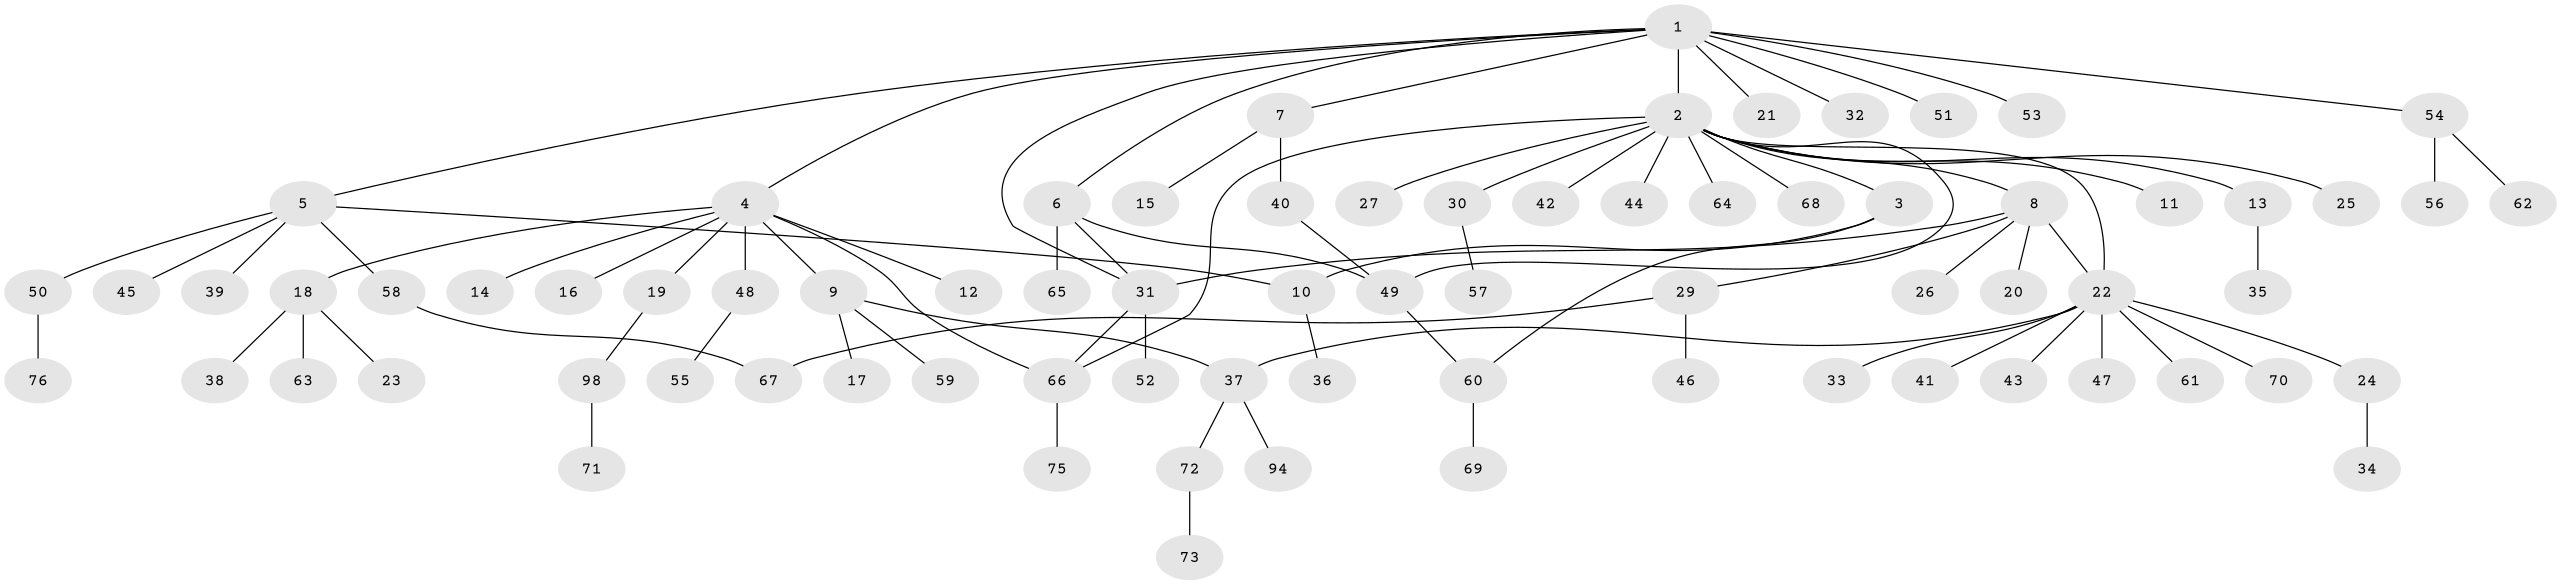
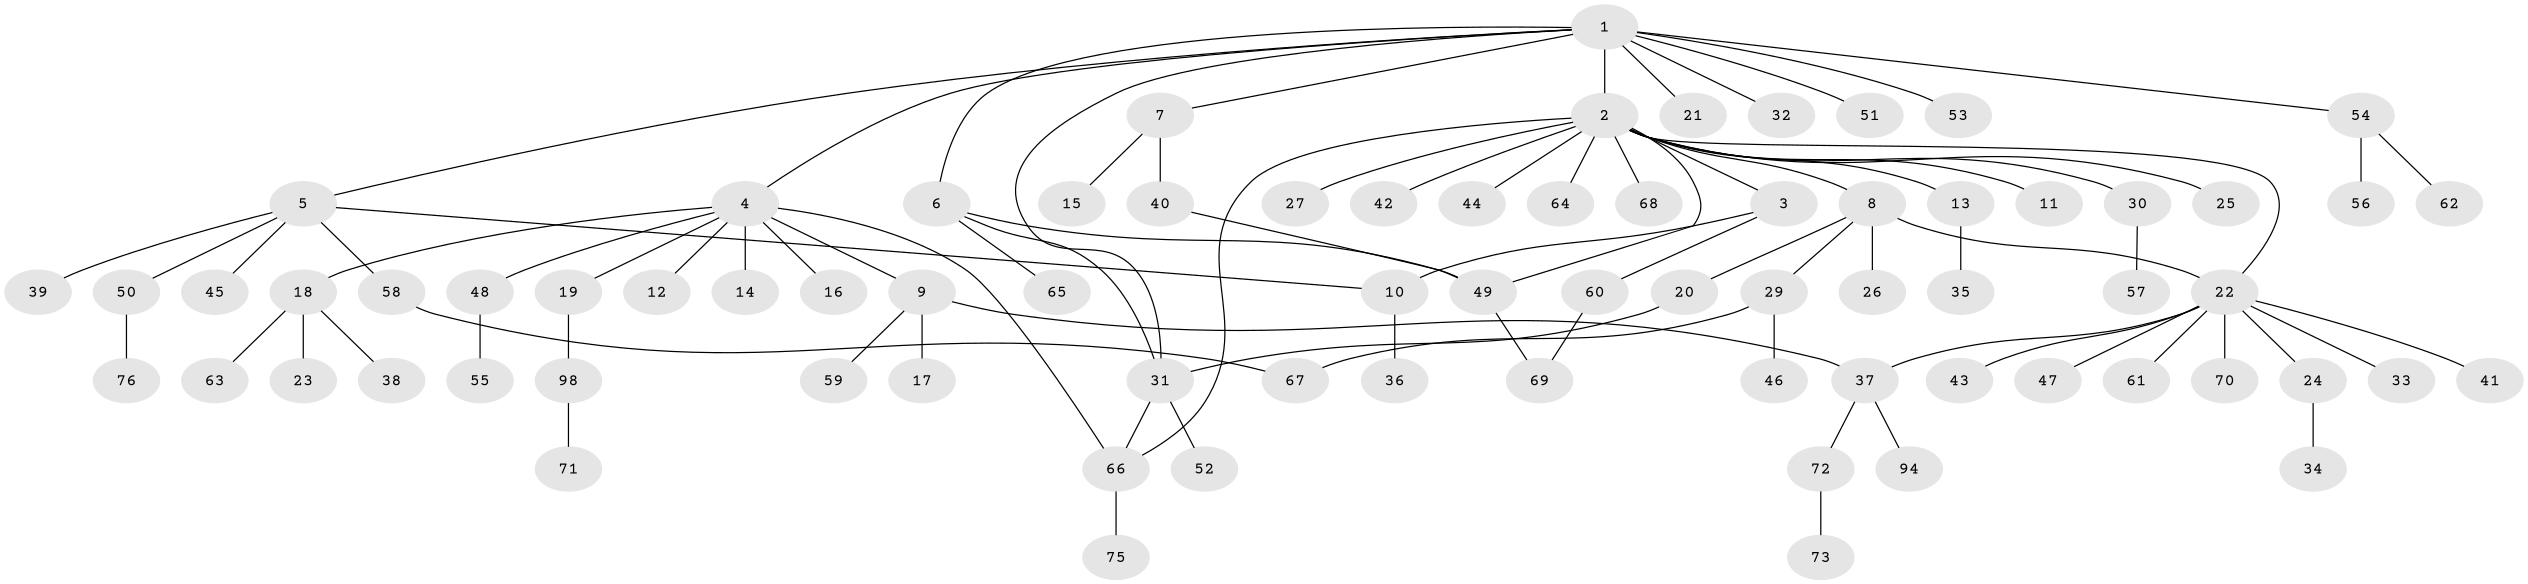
(1591, 250) -> (1378, 345)
(1435, 340) -> (1508, 331)
